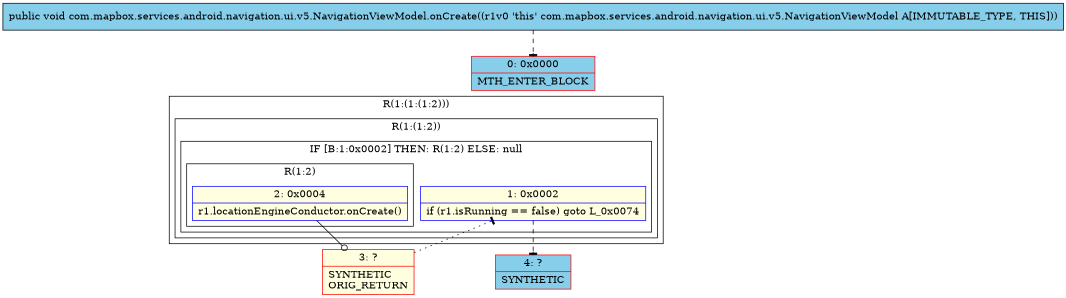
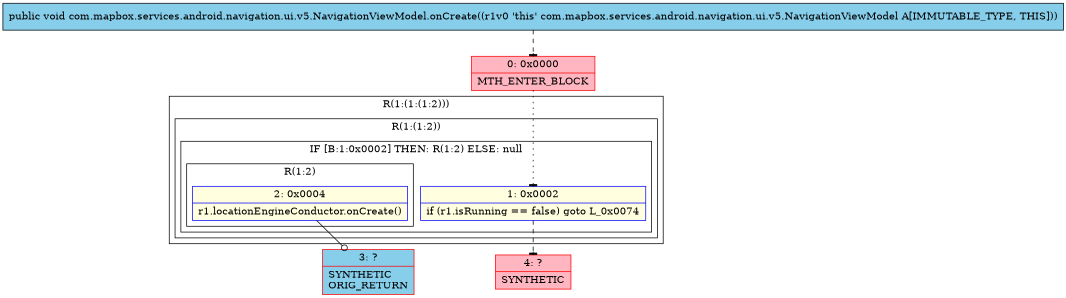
(533, 73) -> (533, 73)
(452, 237) -> (533, 136)
(368, 272) -> (368, 272)
(533, 272) -> (533, 272)
